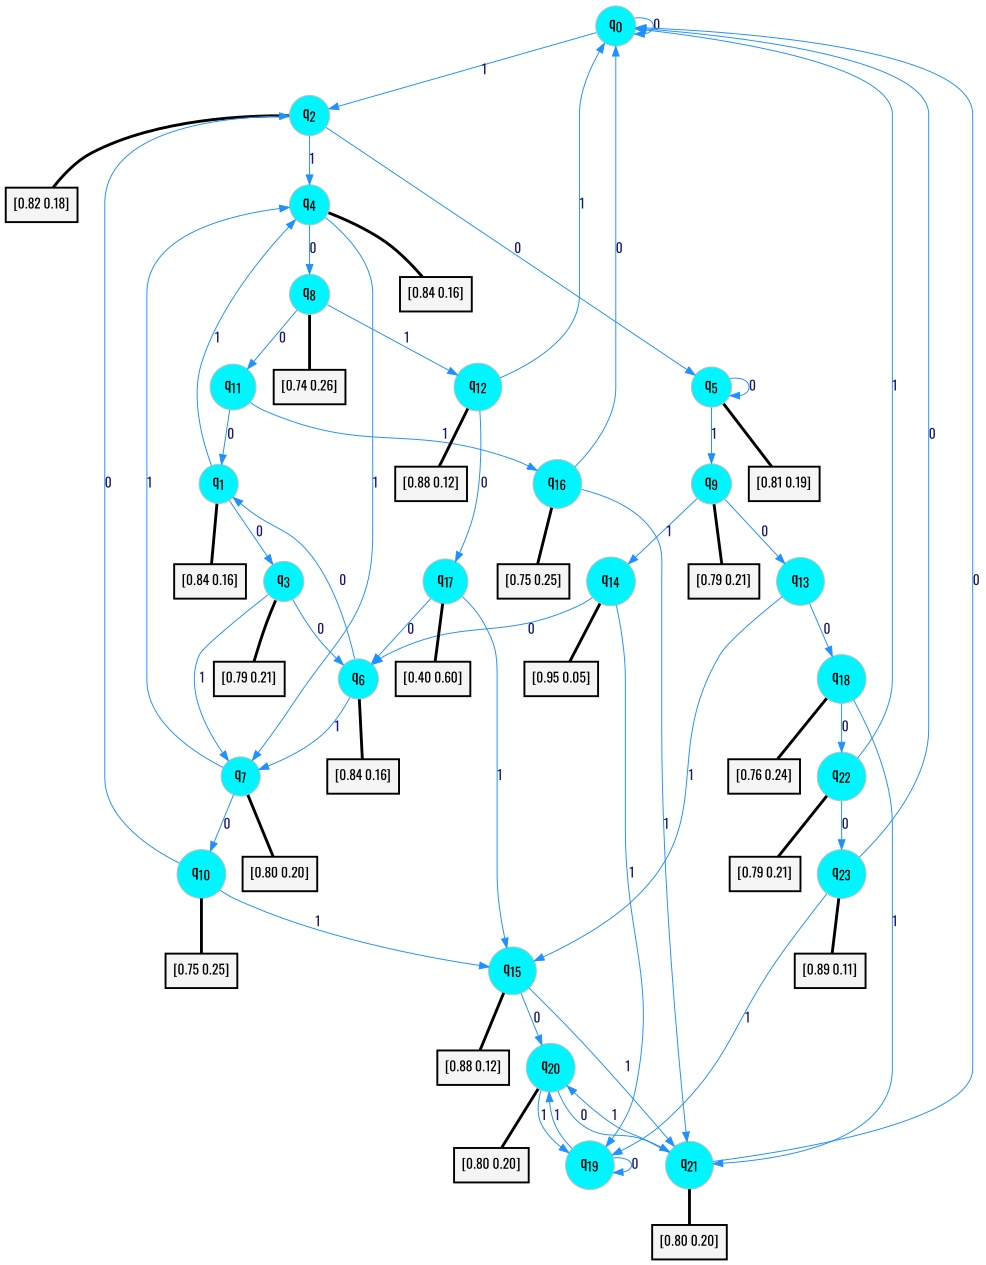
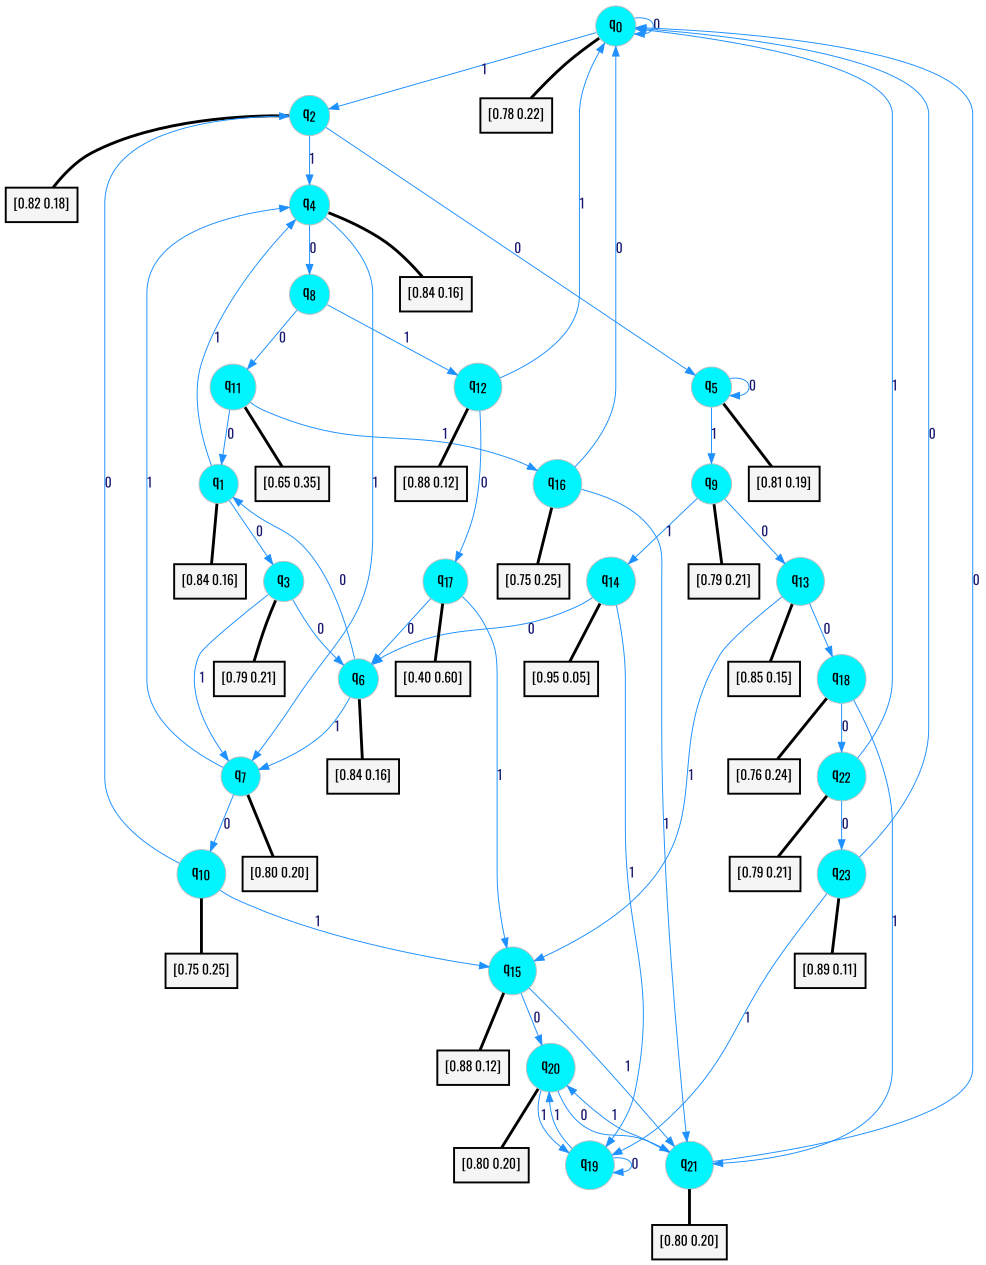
none -> (516, 116)
(310, 387) -> none
none -> (292, 484)
none -> (764, 679)
